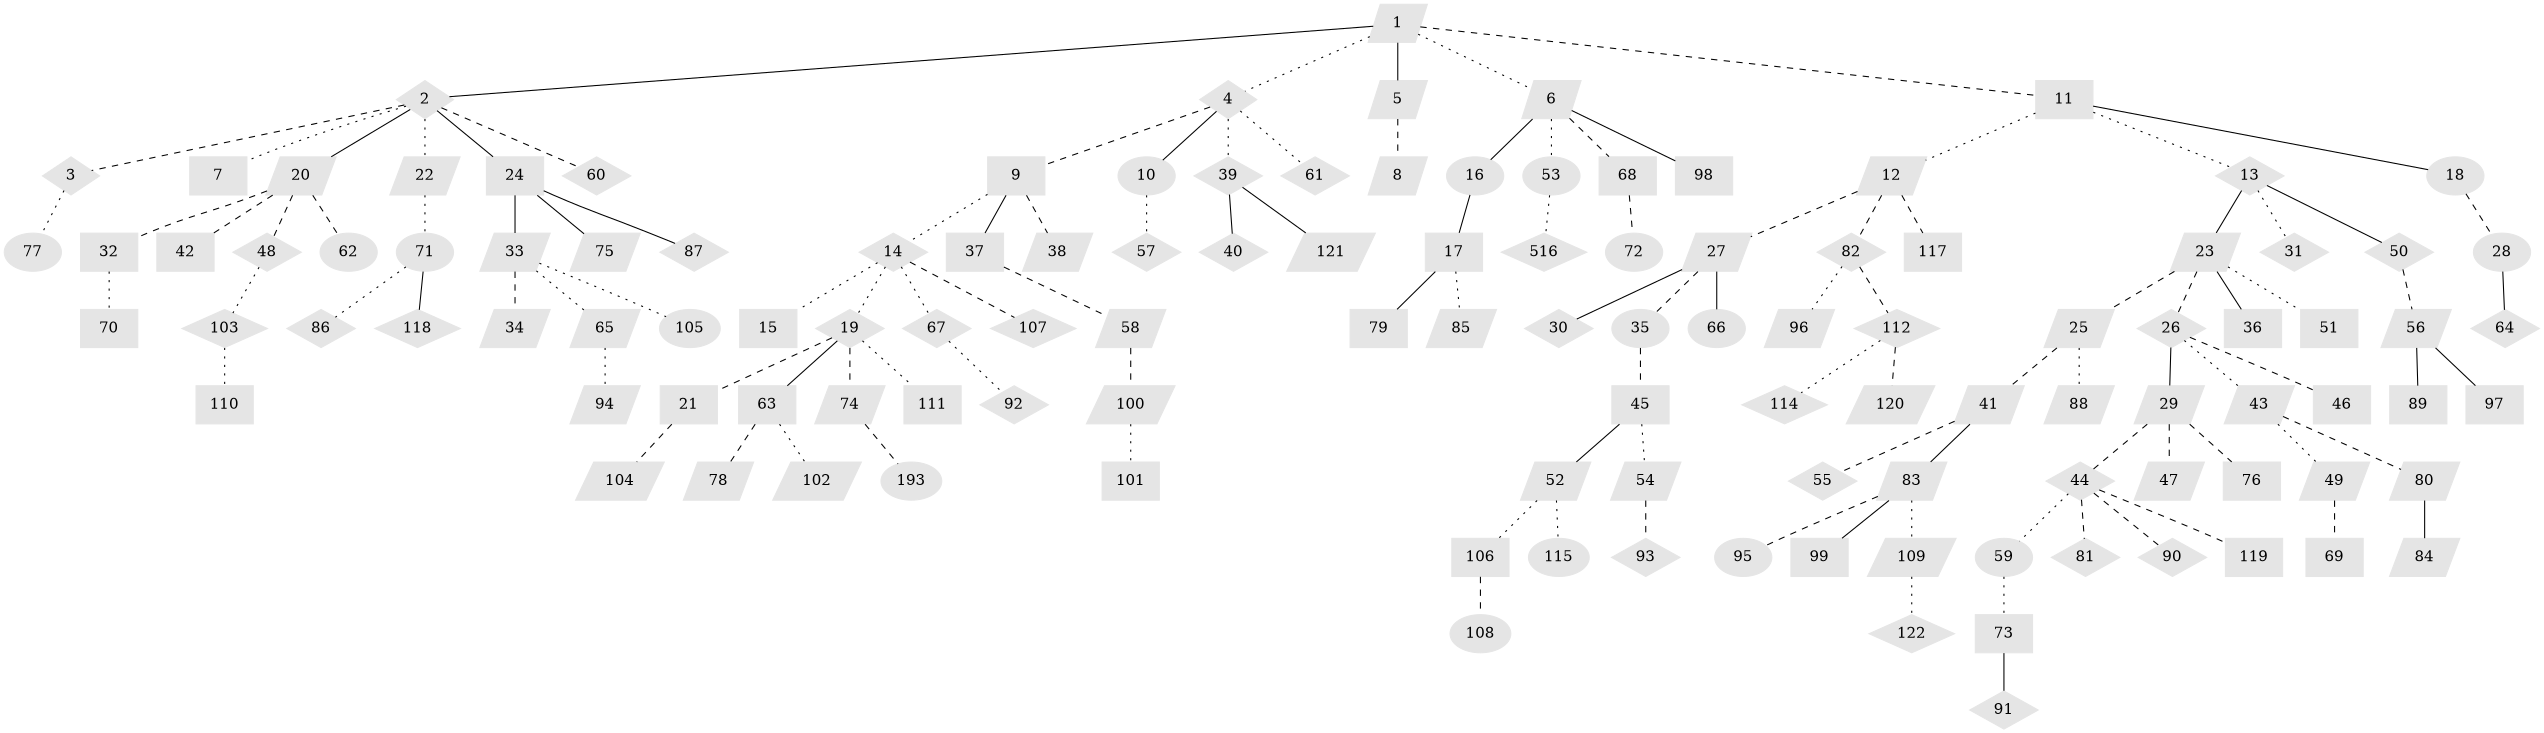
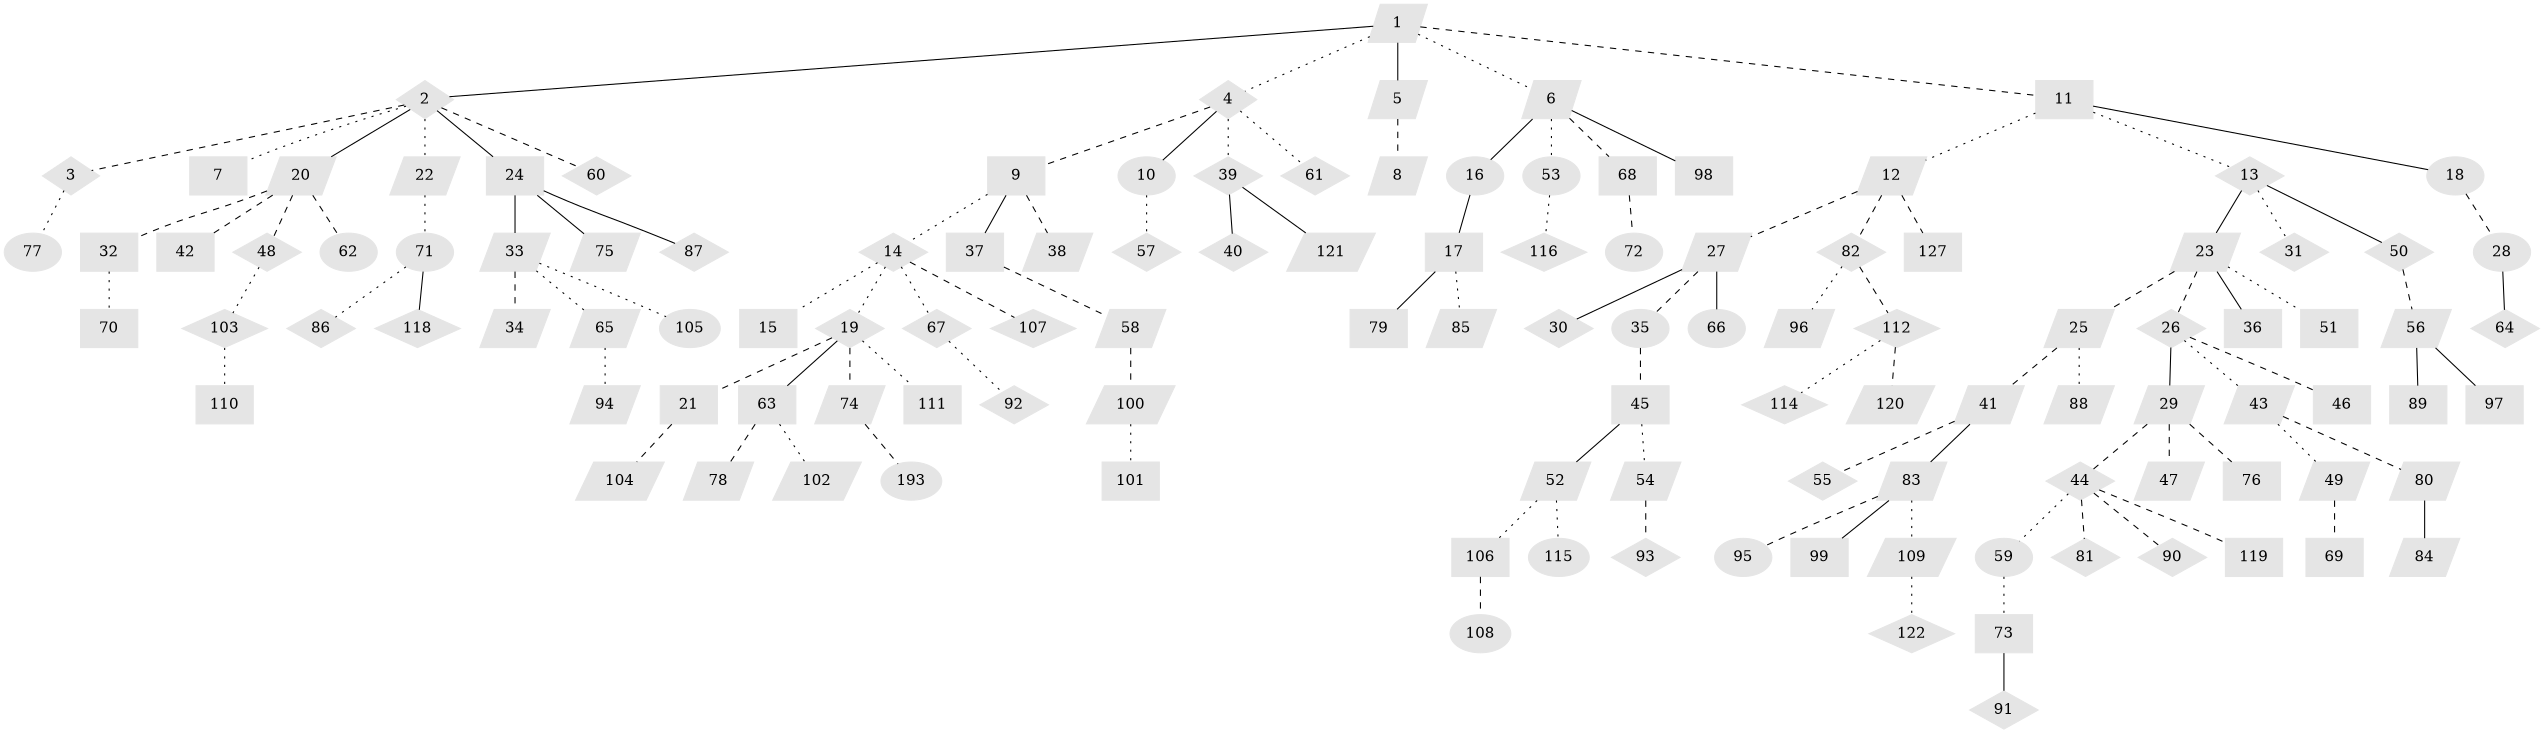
(1544, 252) -> (1544, 252)
(1933, 252) -> (1933, 252)
